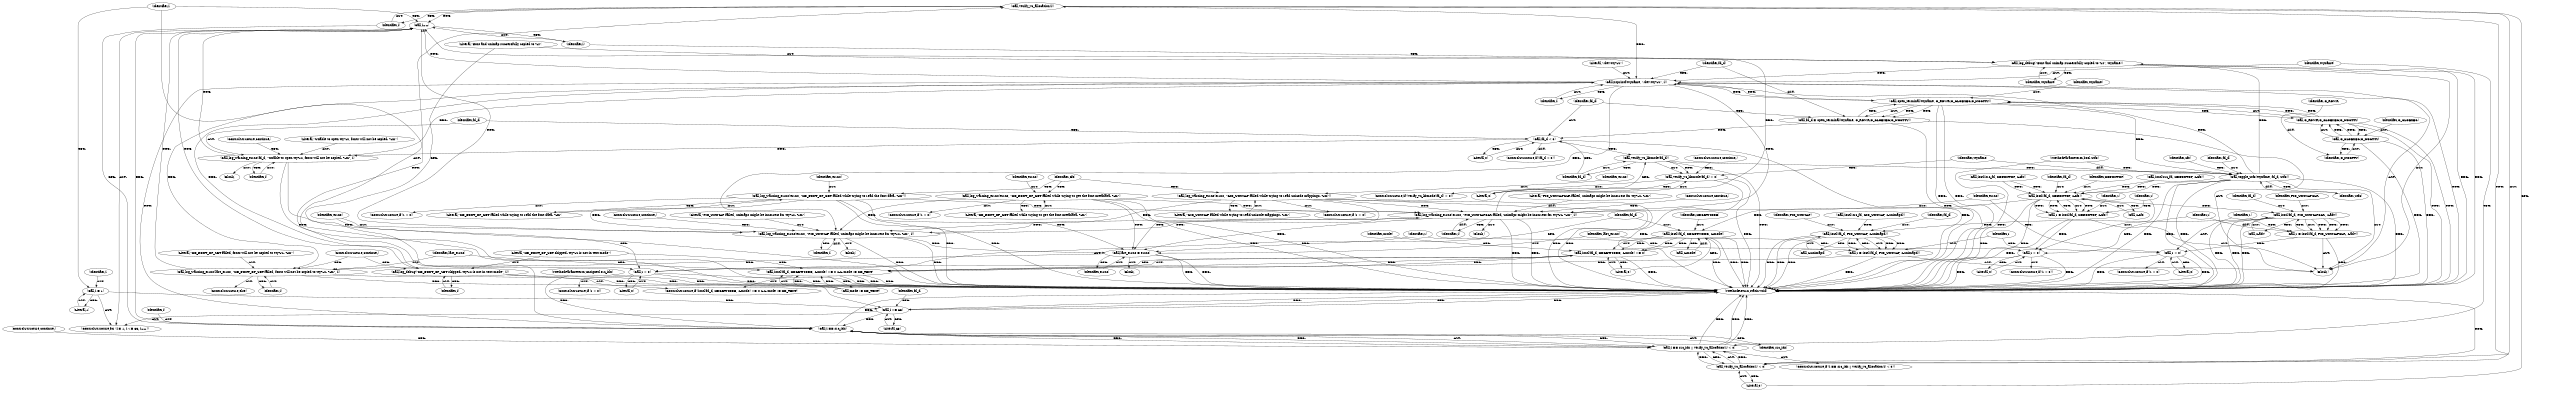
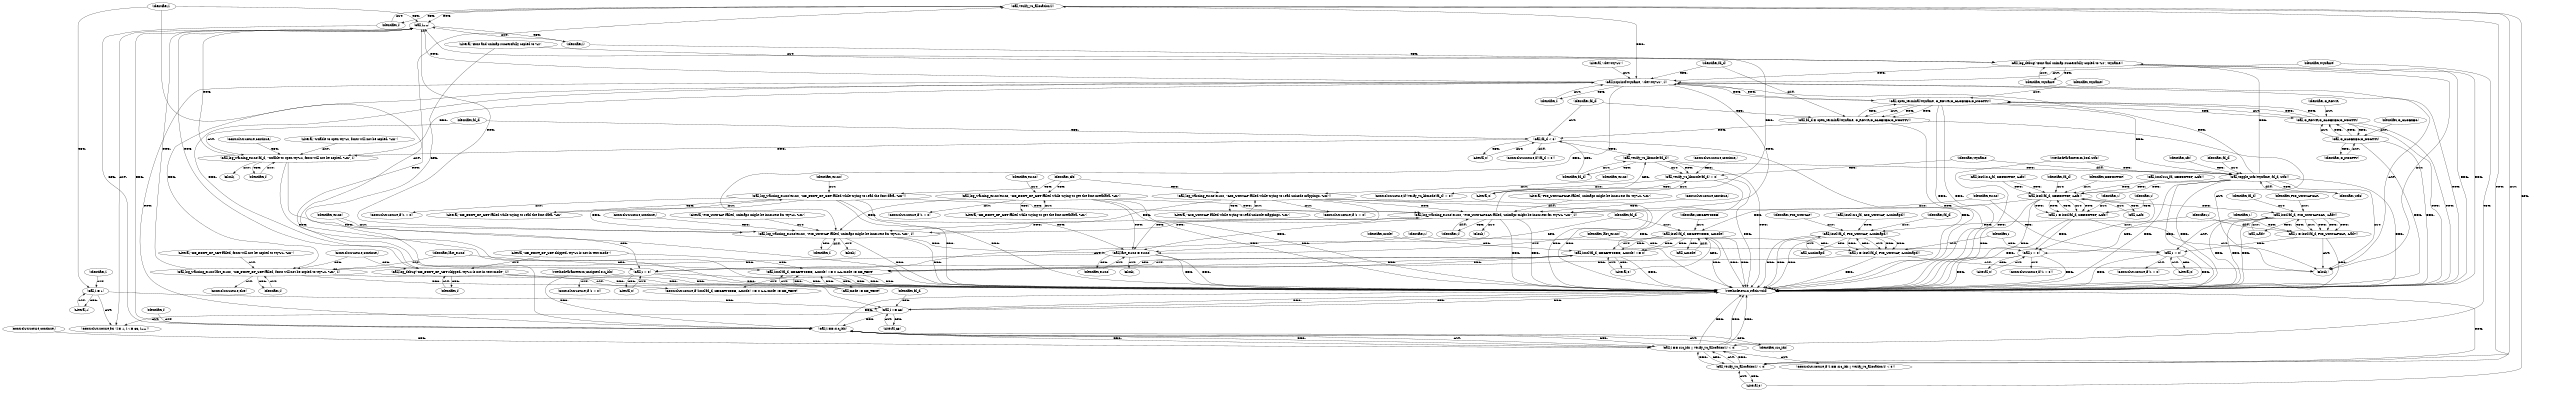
(2283, 125) -> (2325, 110)
